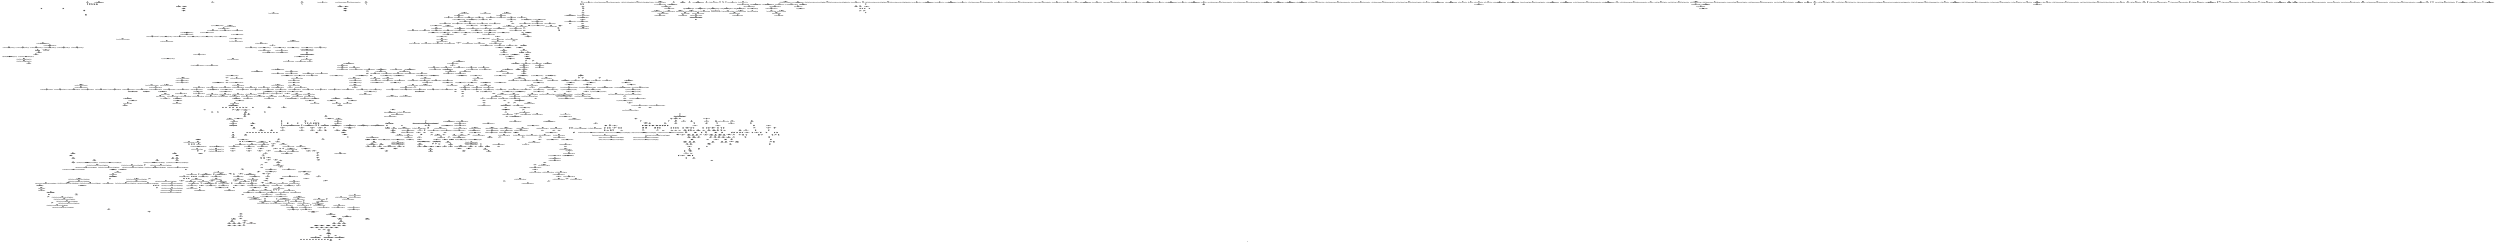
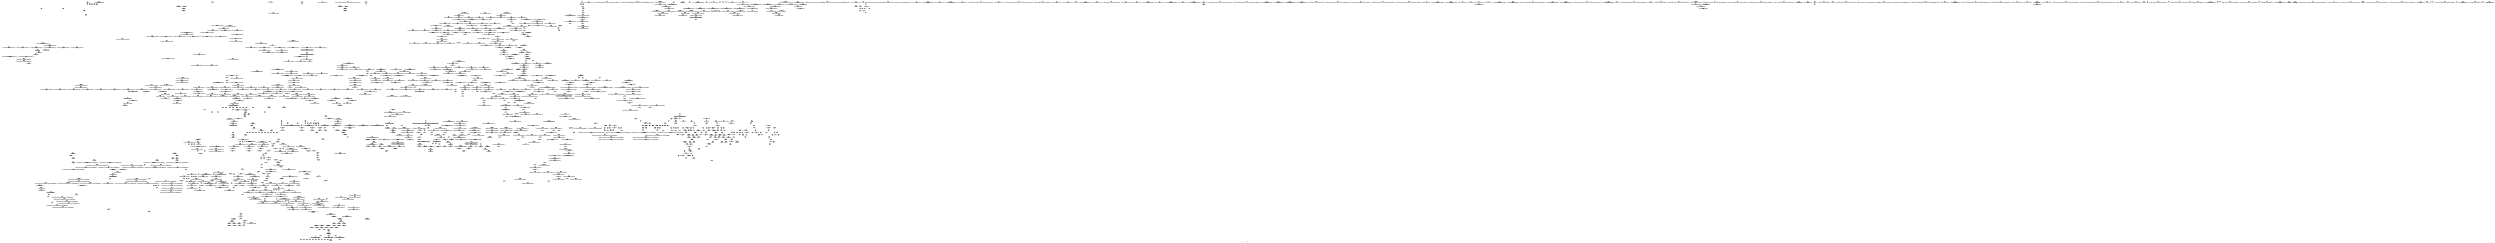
none -> (271, 2)
